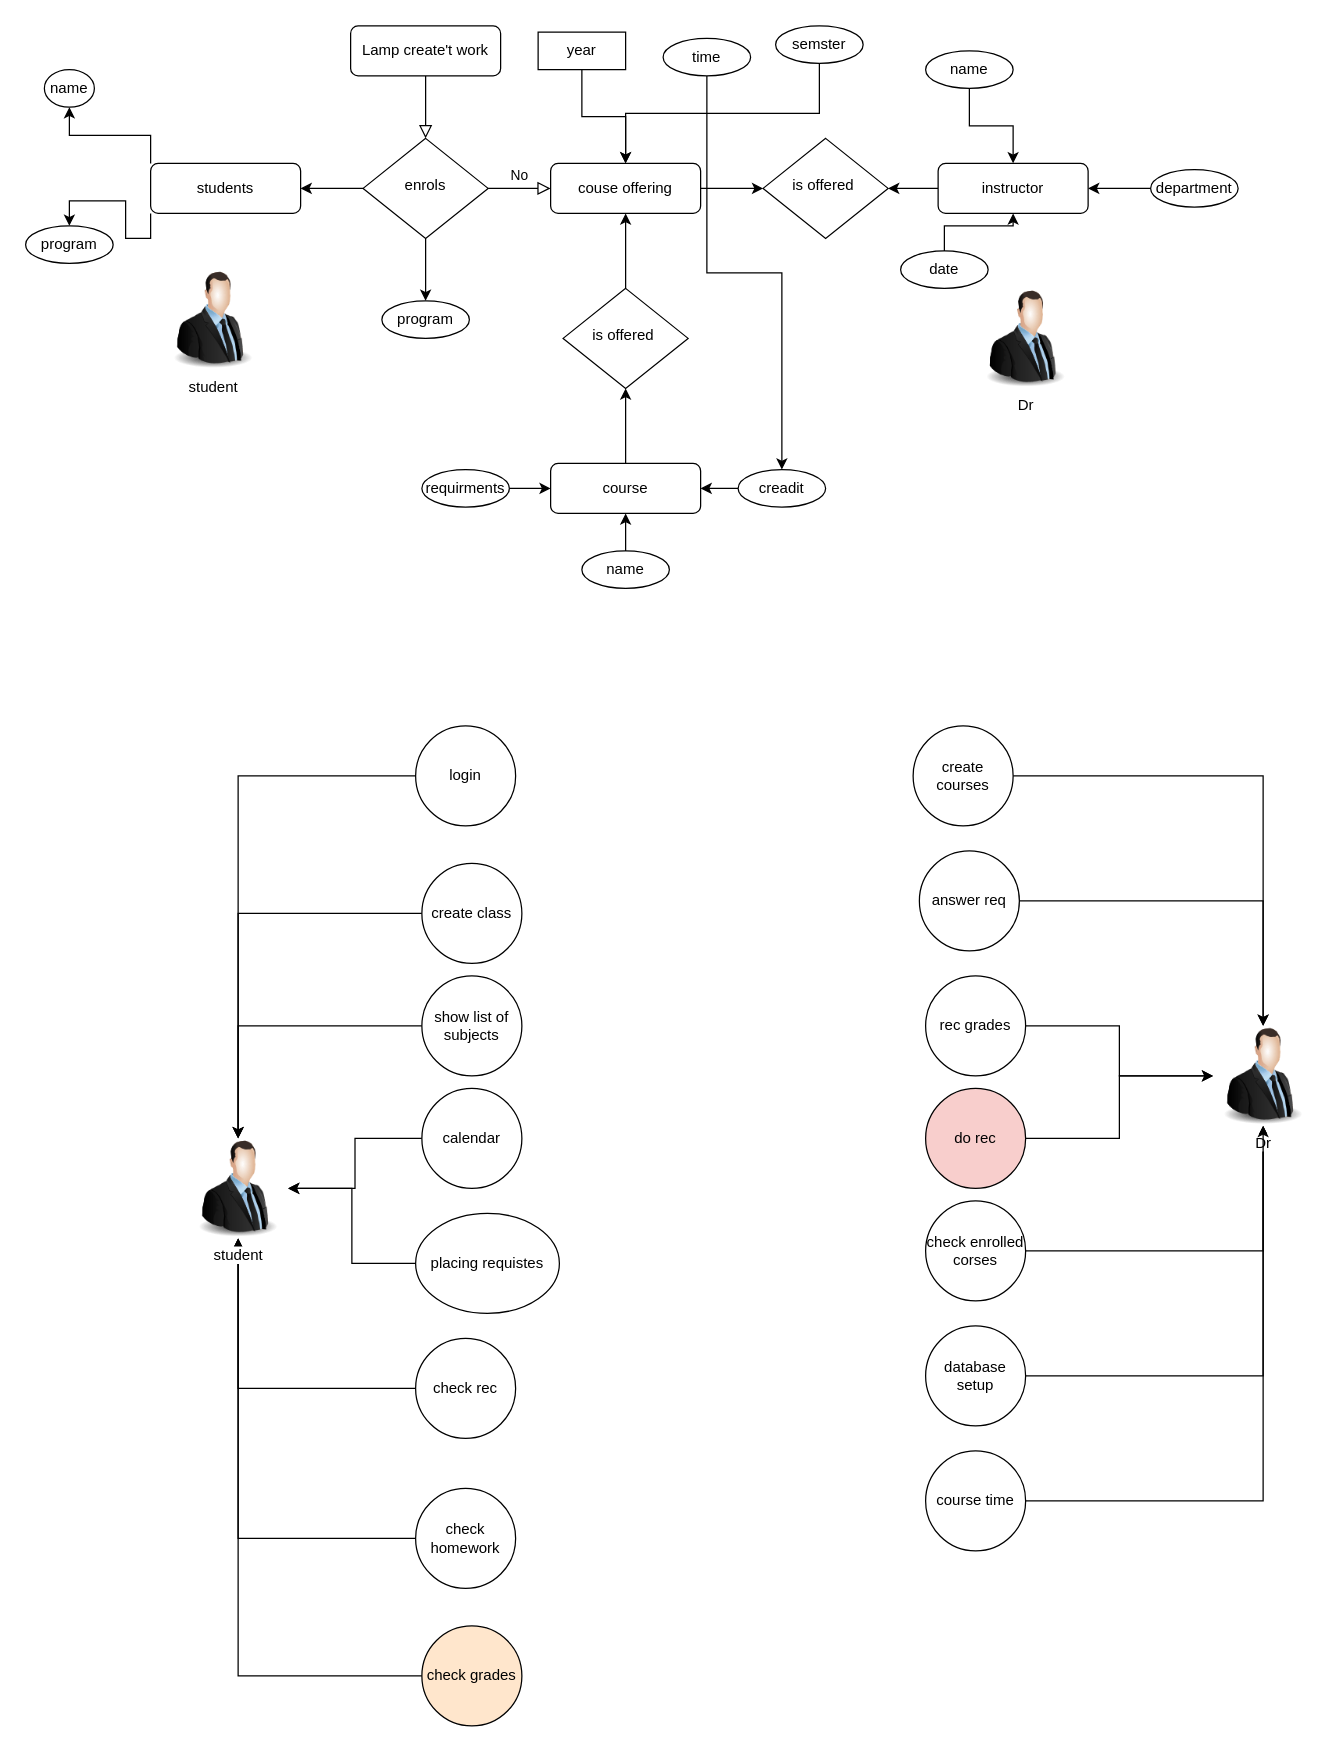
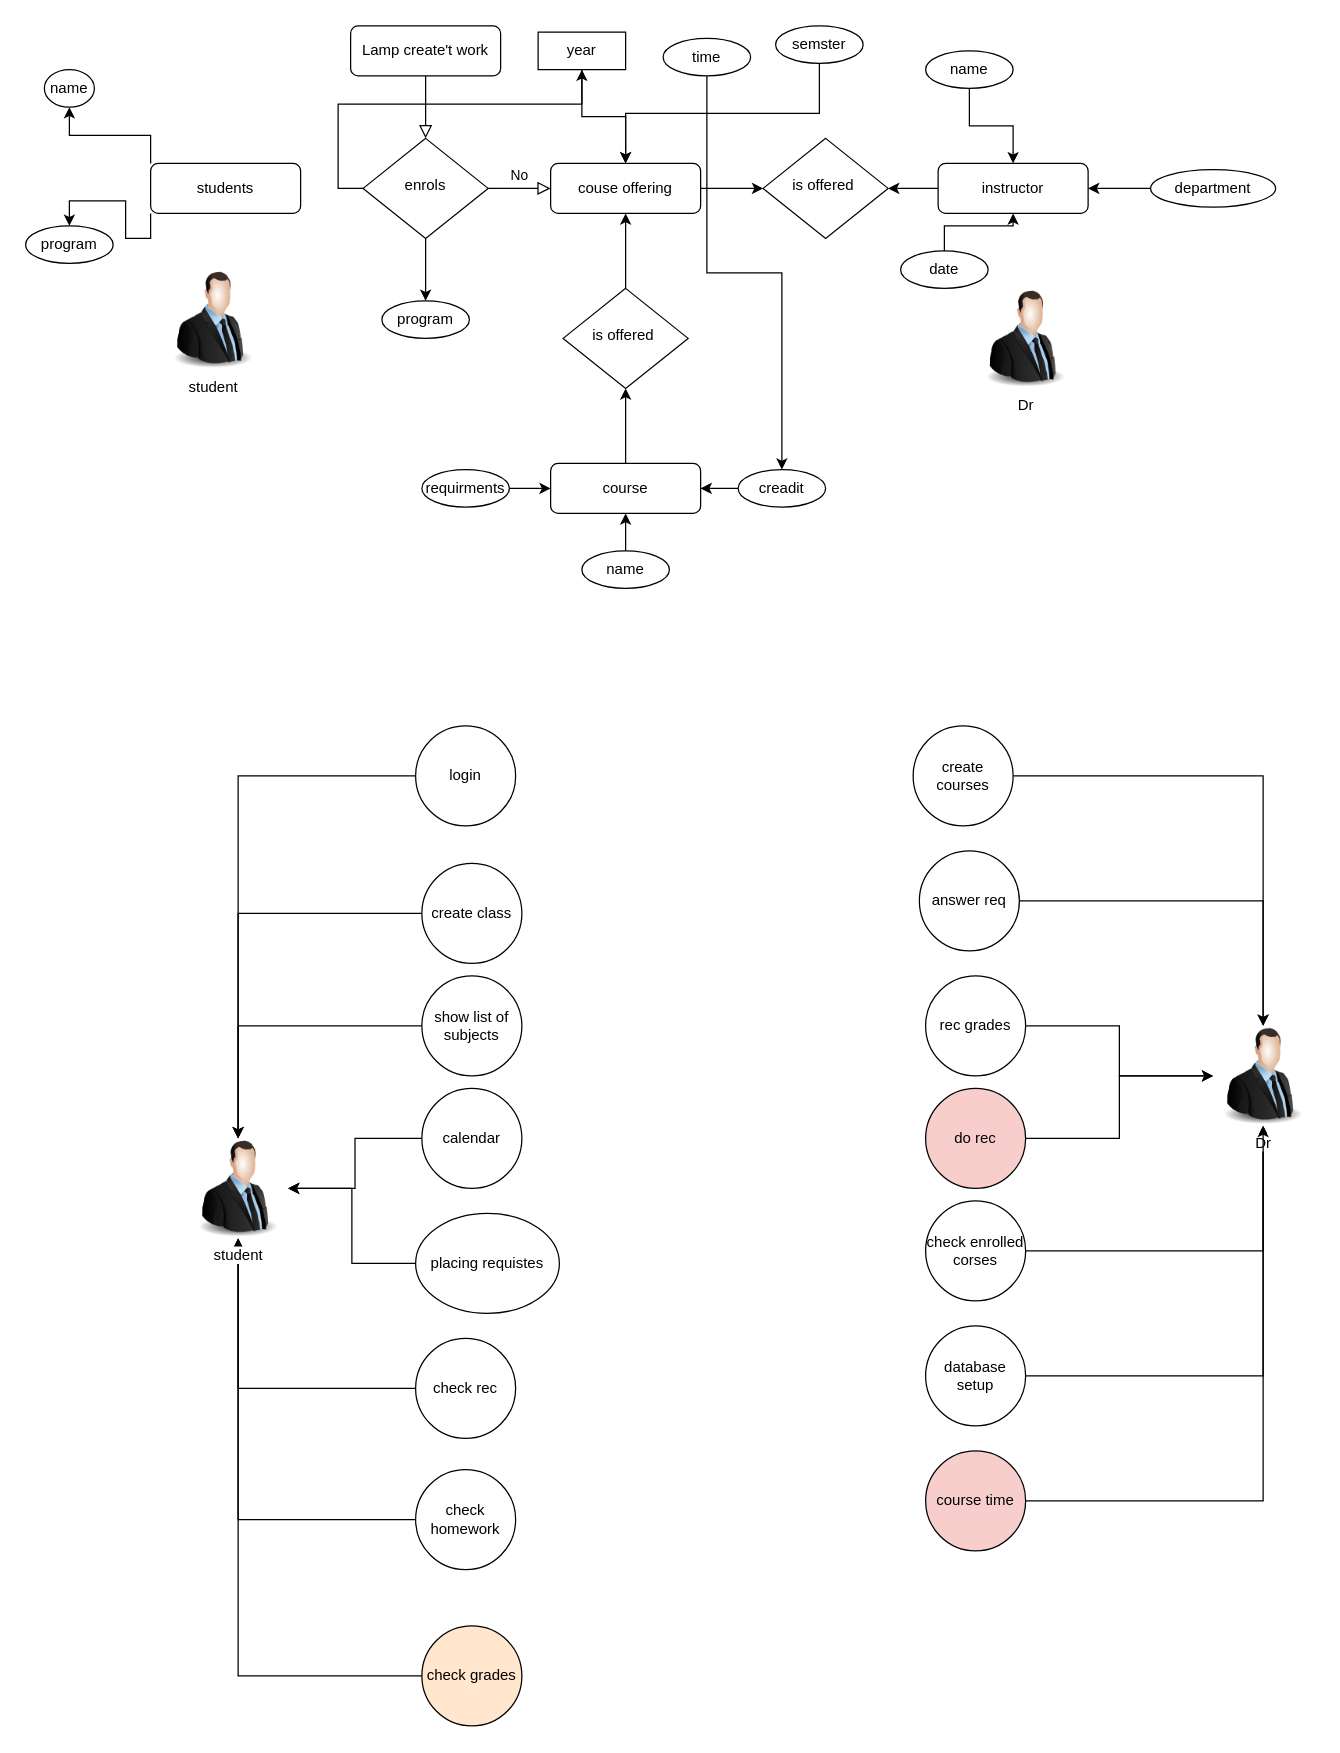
(325, 188) -> (415, 104)
(1194, 188) -> (1213, 188)
(976, 1501) -> (976, 1501)
(466, 1538) -> (466, 1519)
